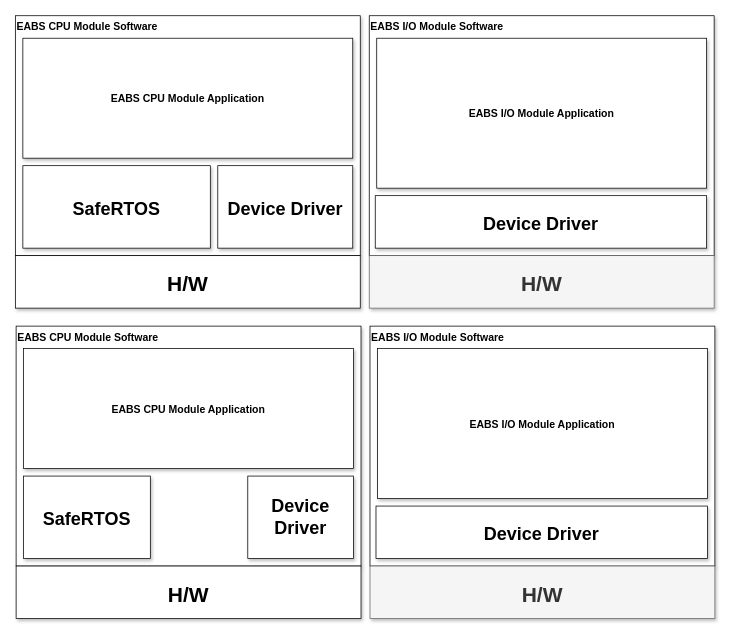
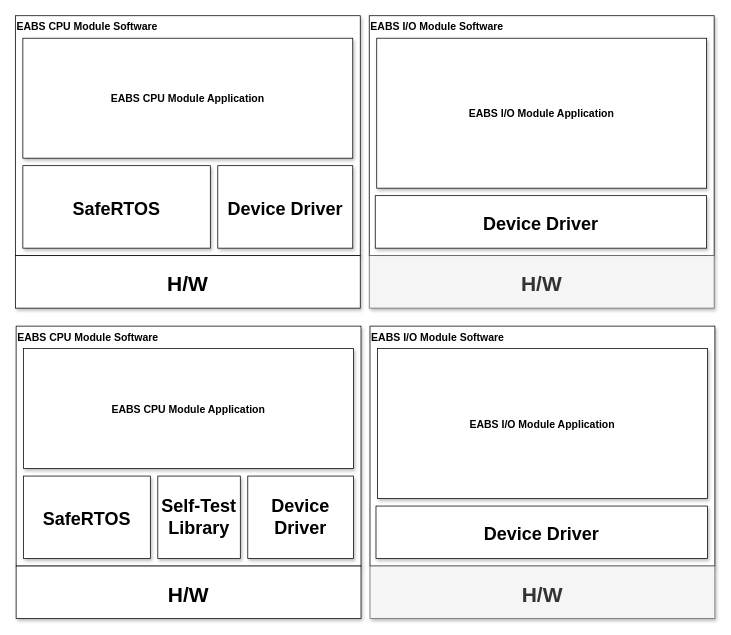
none -> (199, 517)
